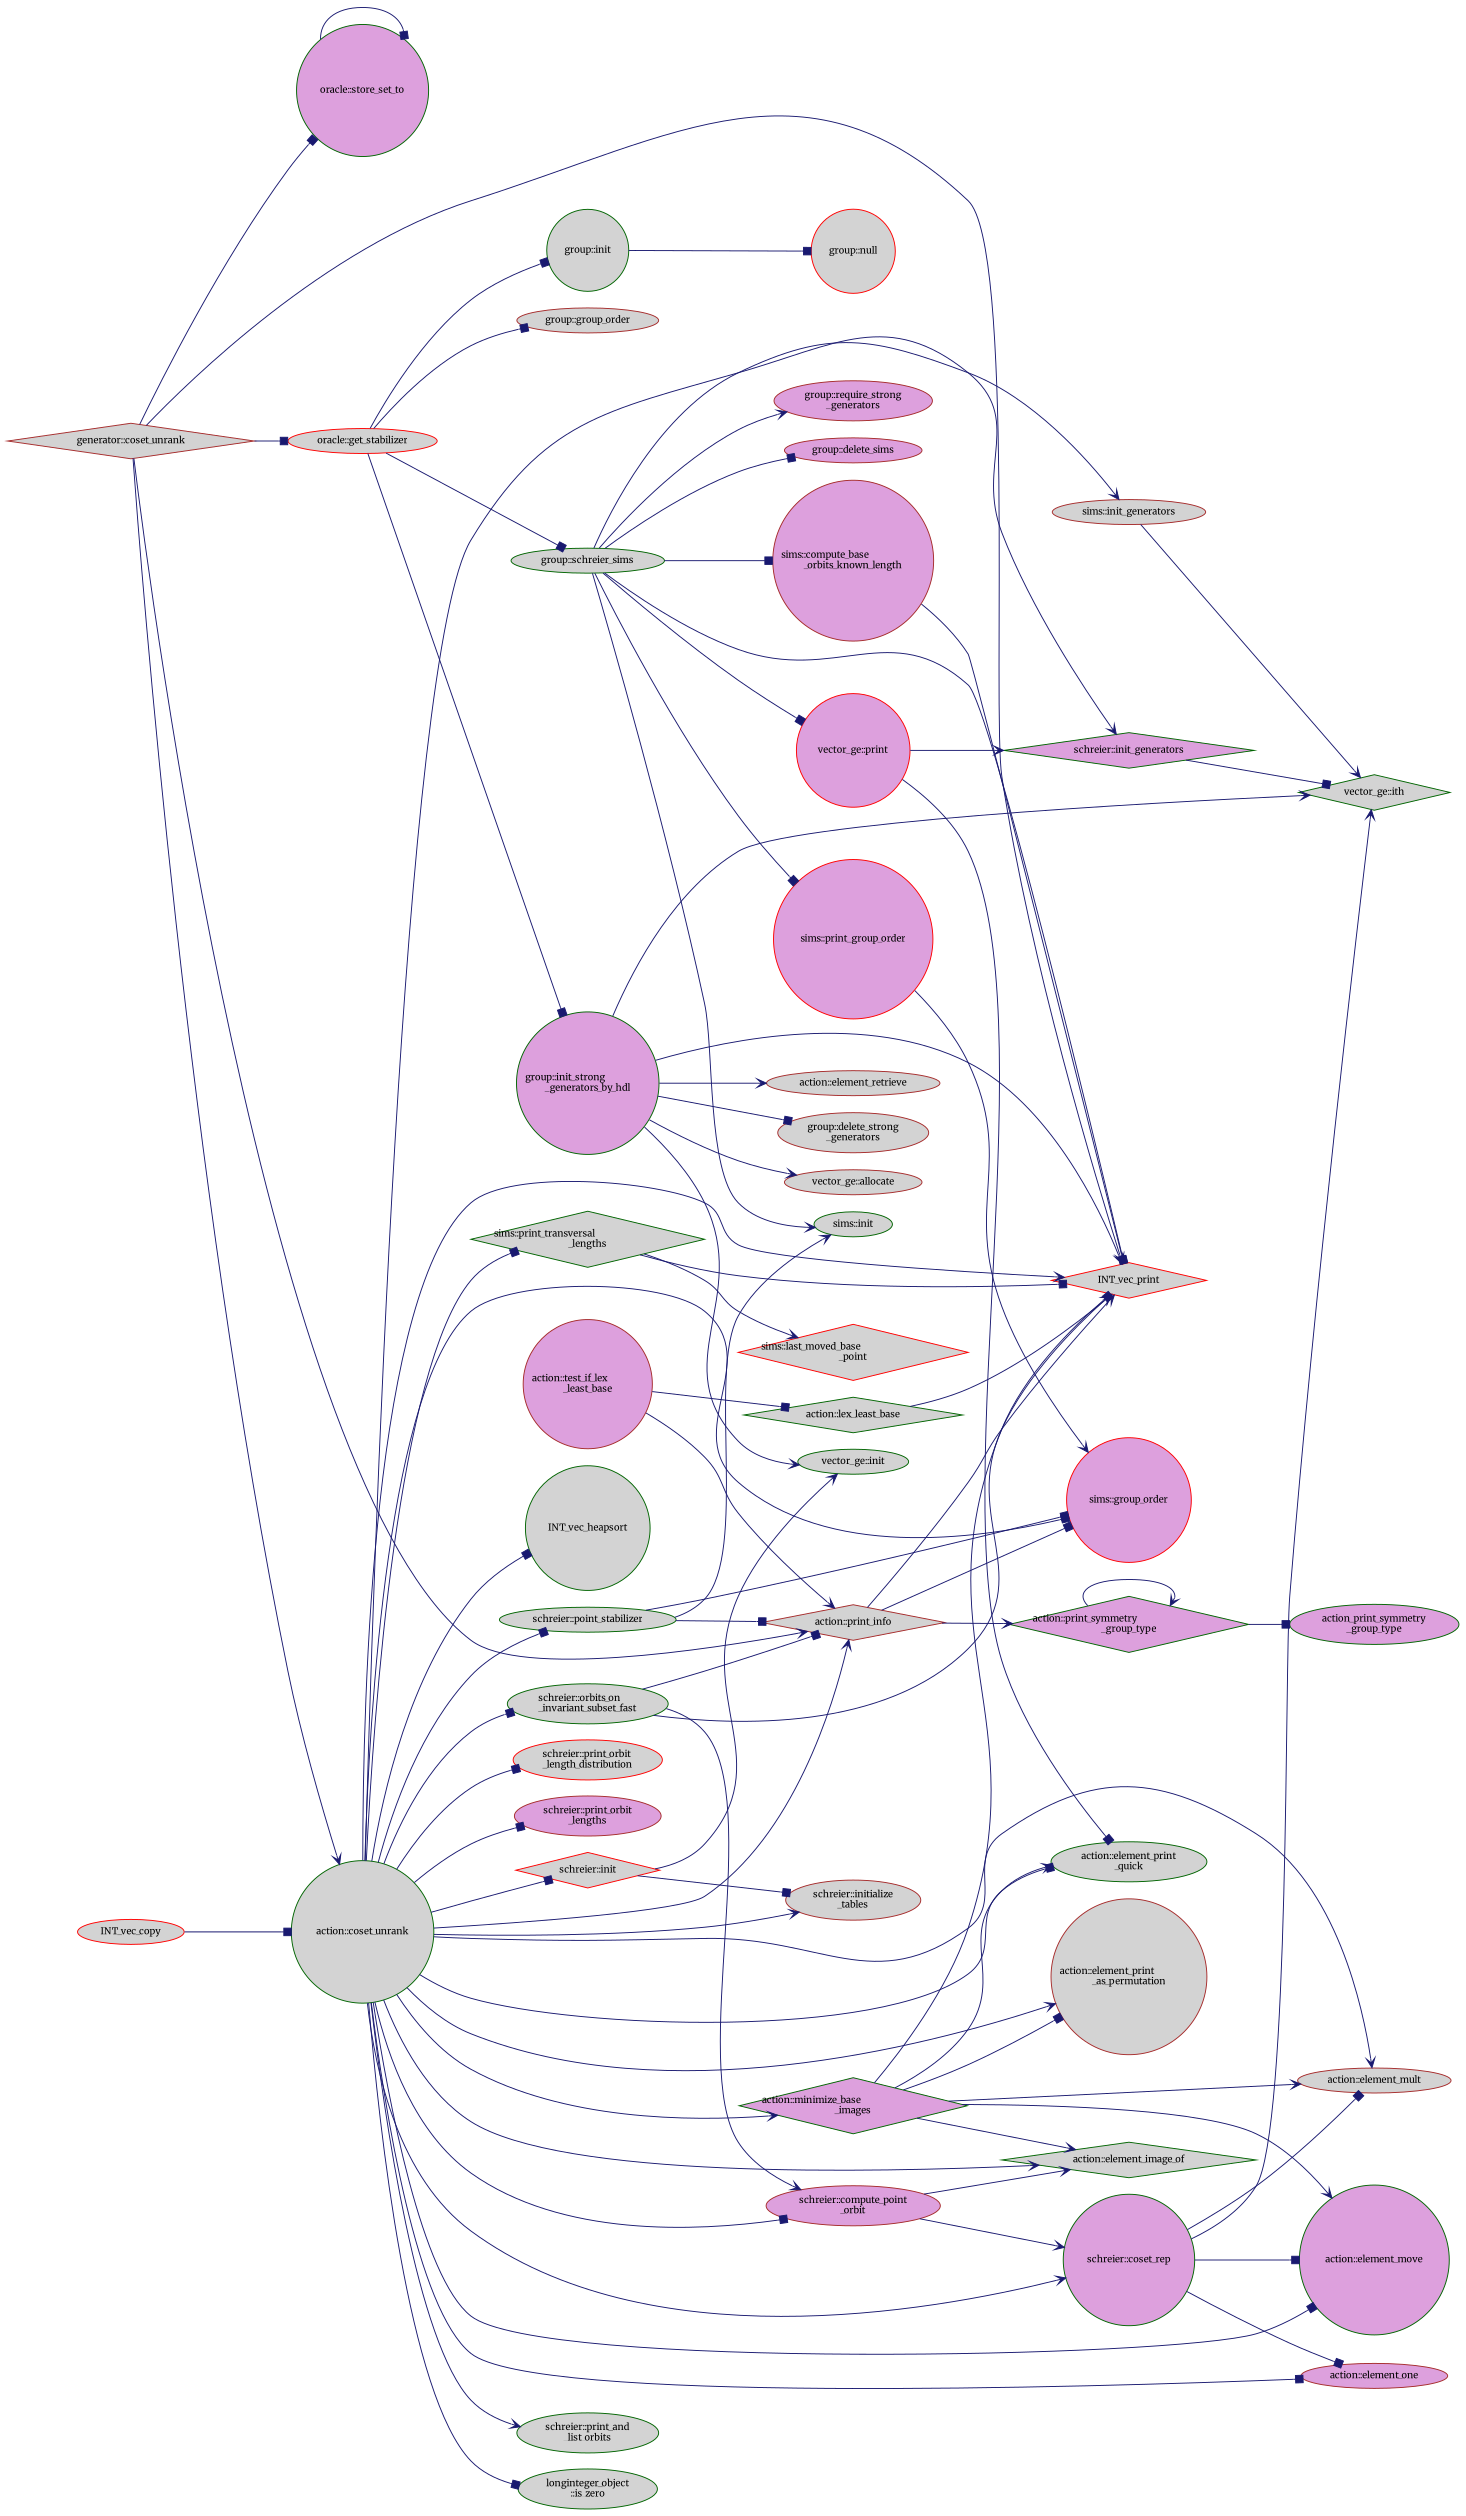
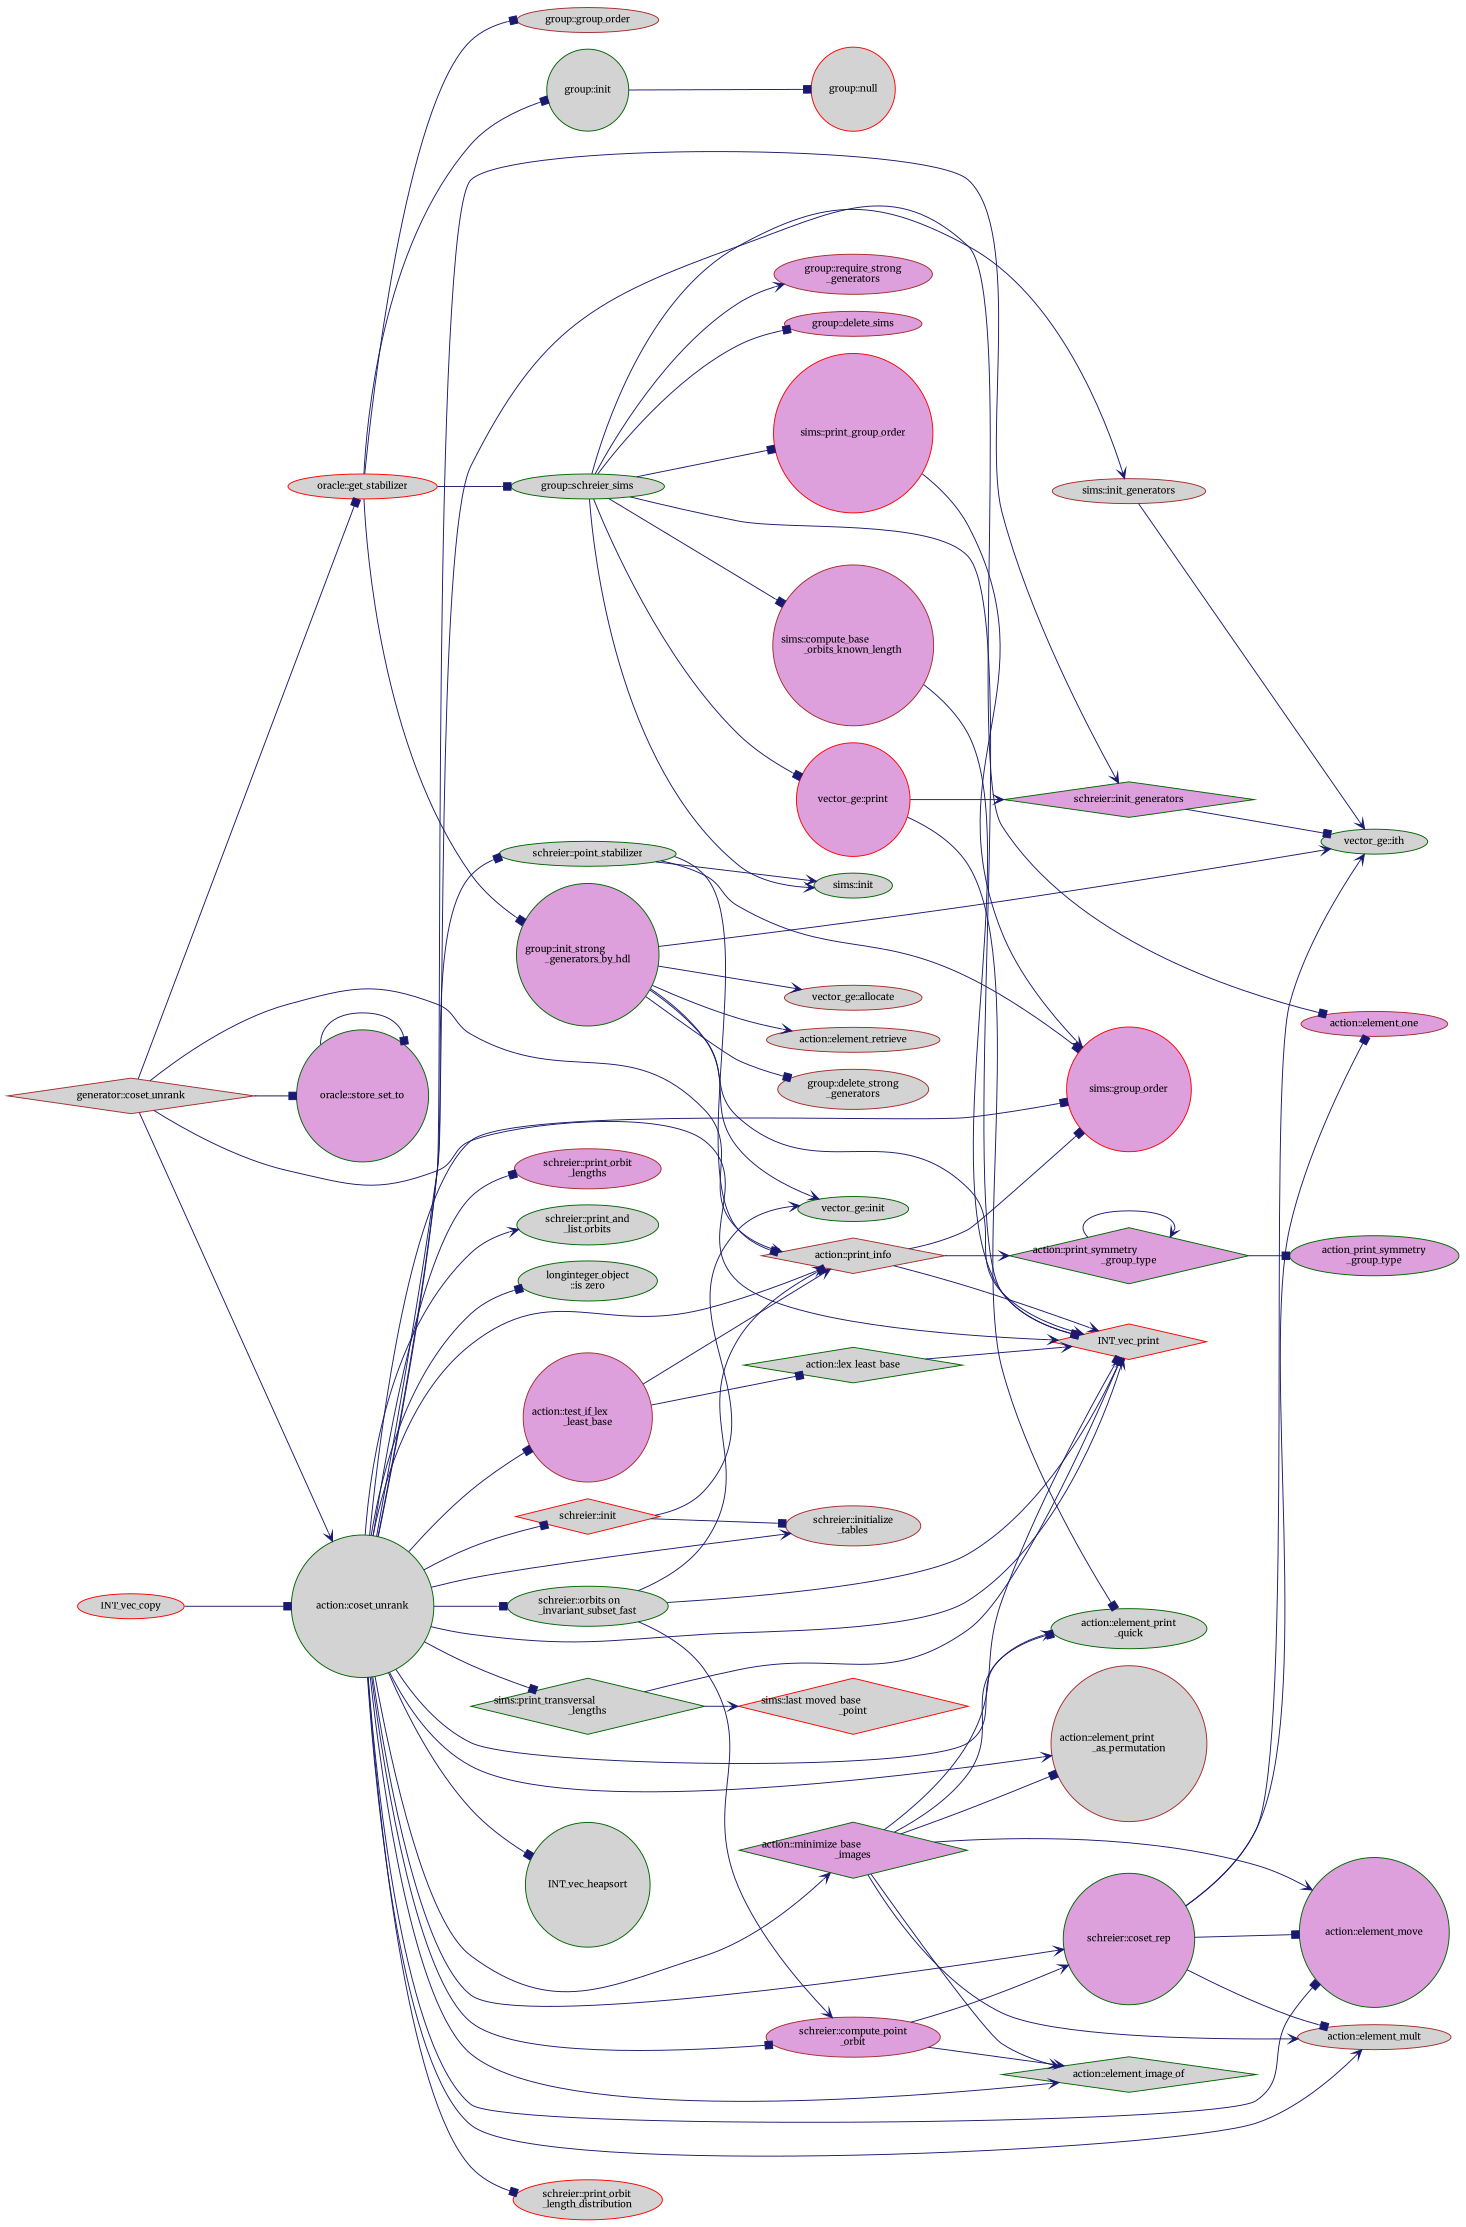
(1374, 792) -> (1374, 842)
none -> (462, 1498)
